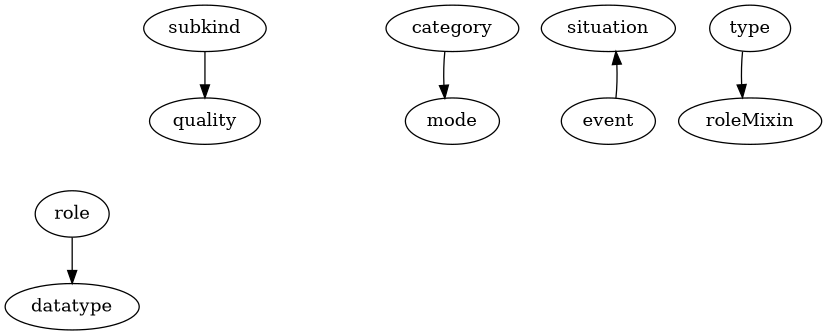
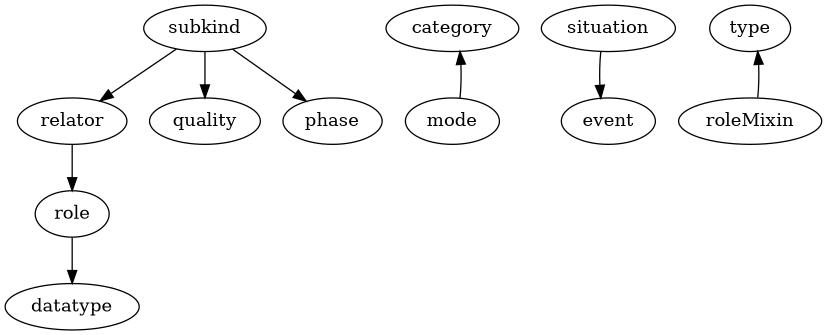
(444, 68) -> (461, 81)
(742, 68) -> (759, 81)
(617, 81) -> (600, 68)
none -> (72, 121)
none -> (333, 121)
